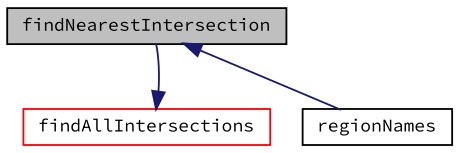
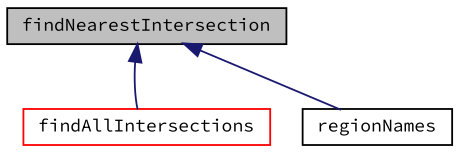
(159, 68) -> (135, 86)
